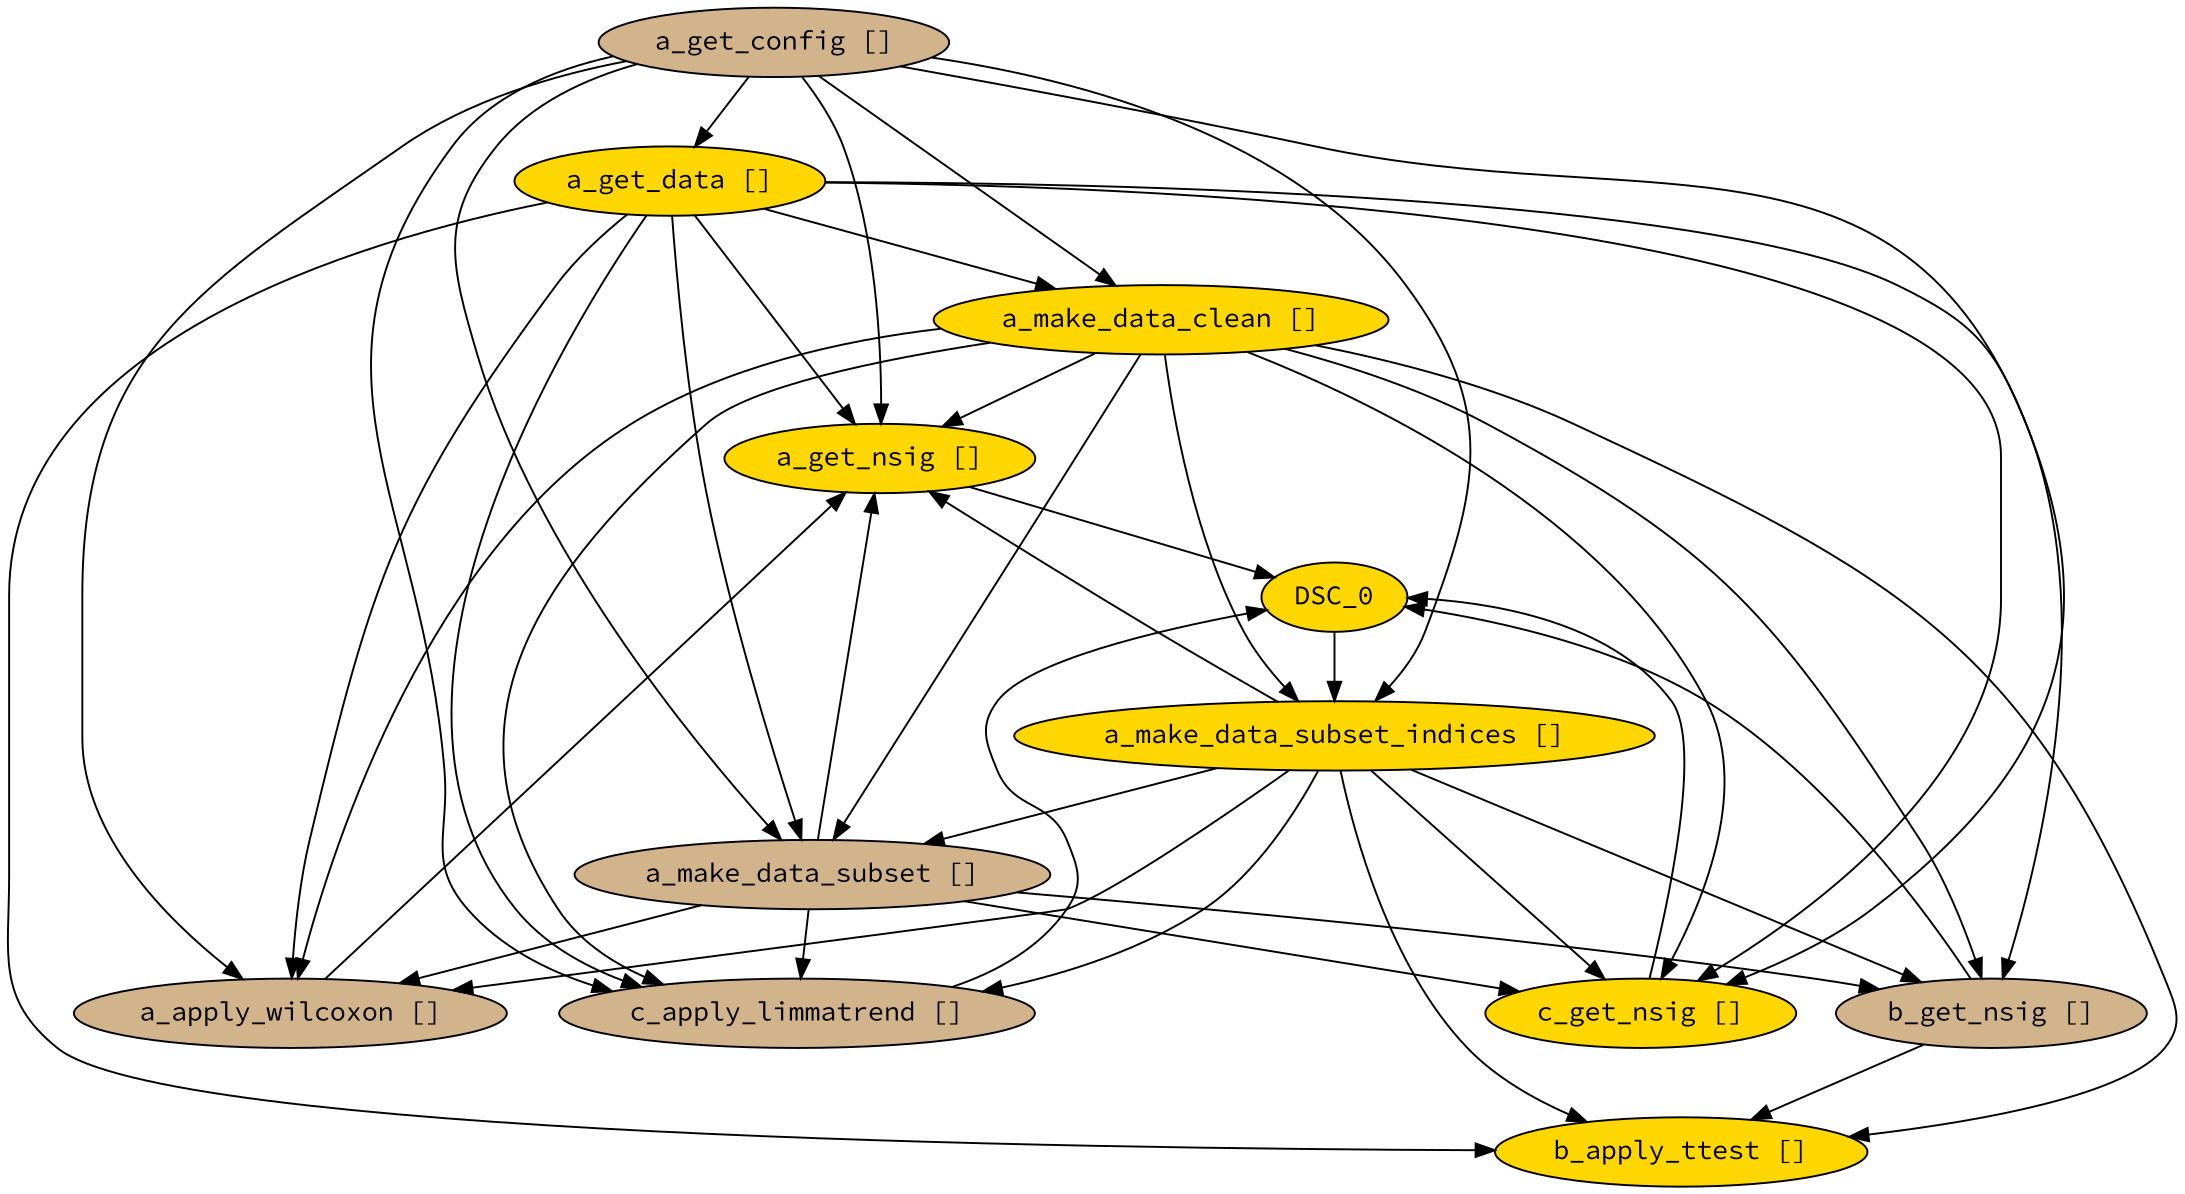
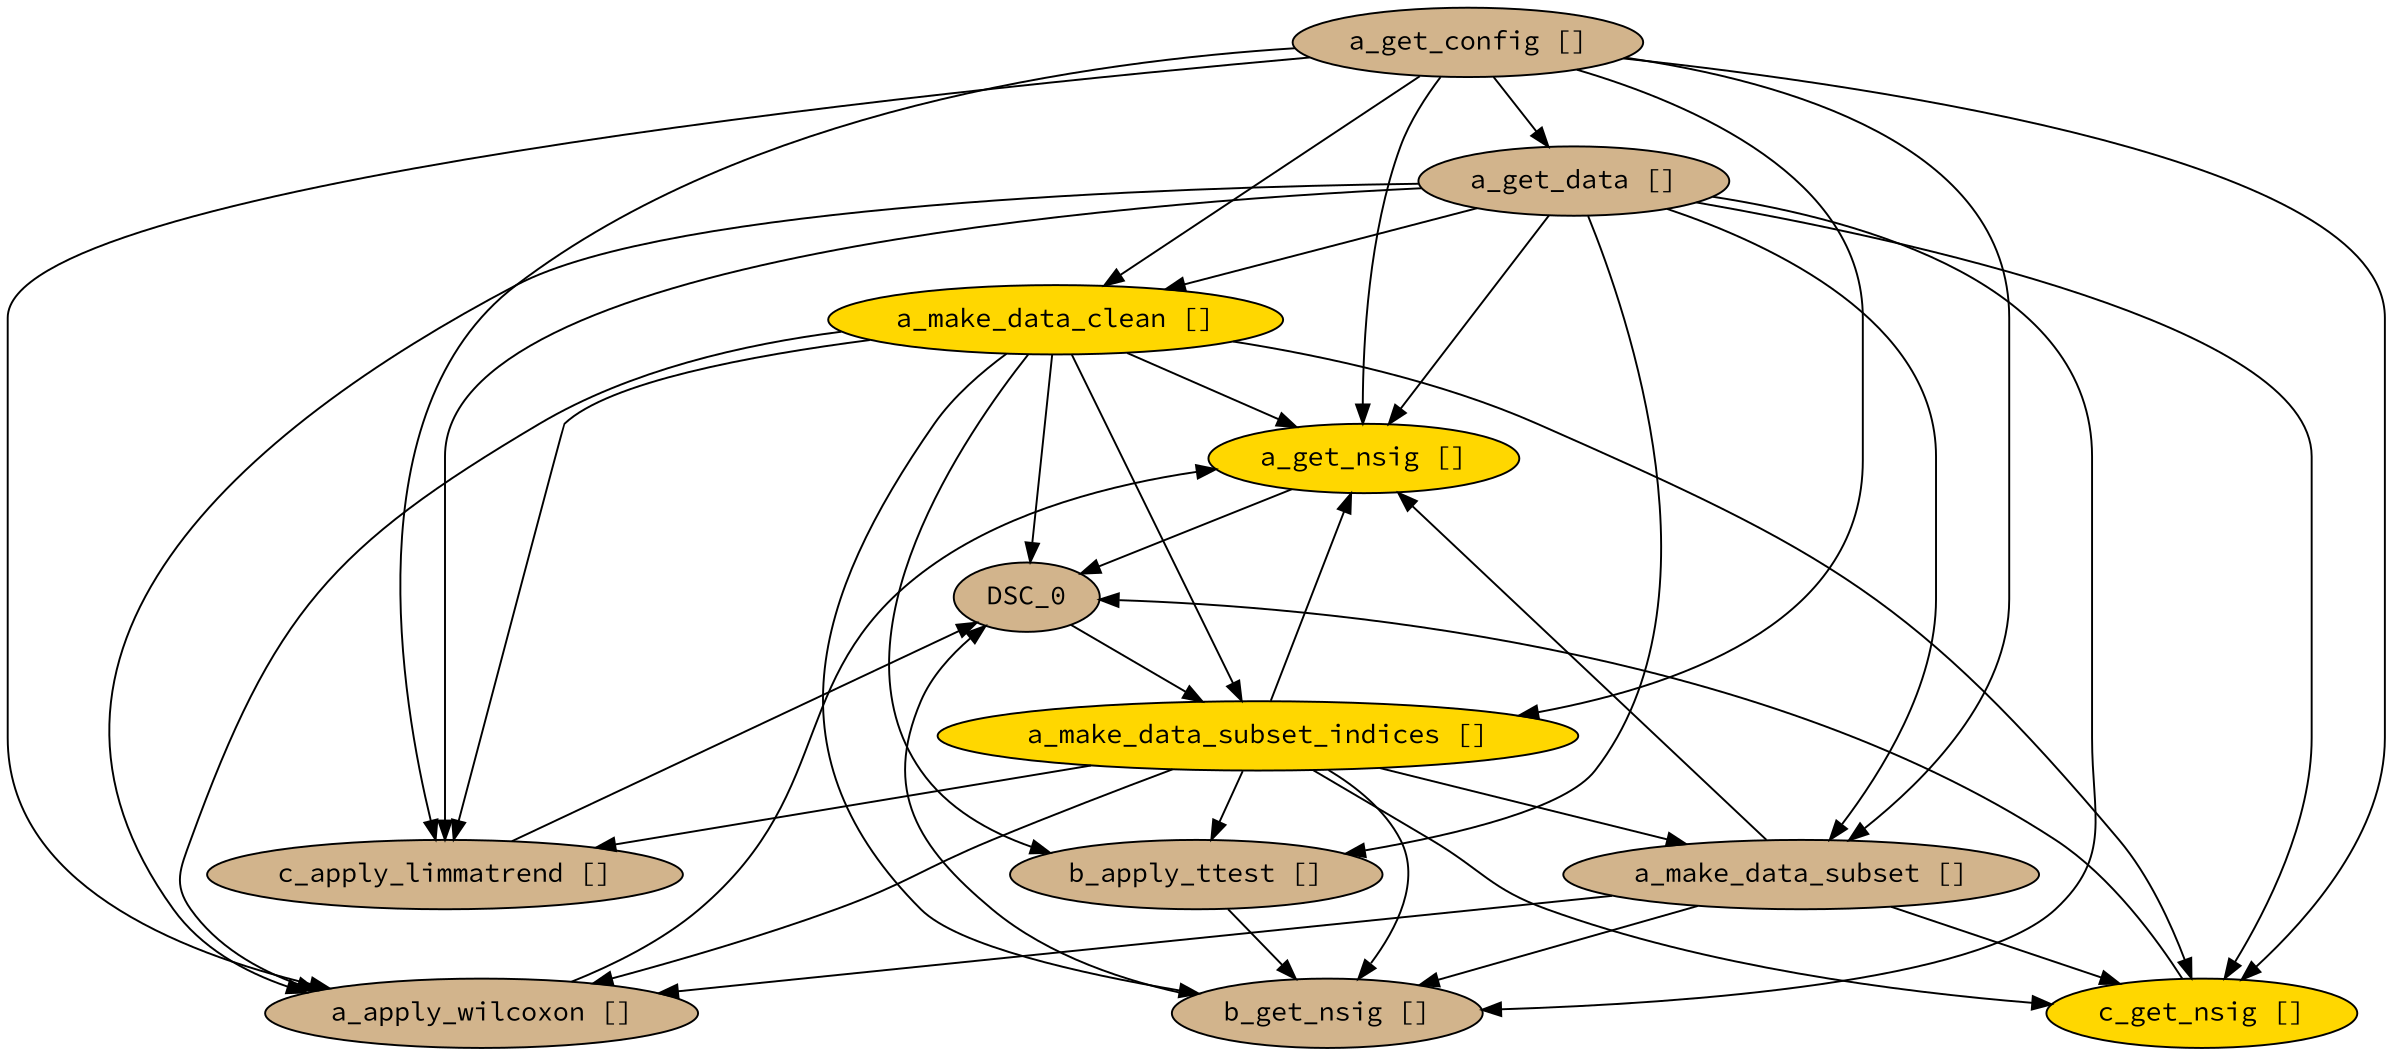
(670, 181) -> (1574, 181)
(993, 589) -> (1042, 449)
(1334, 597) -> (1027, 597)
(806, 932) -> none
(1846, 1078) -> (1262, 944)
(1681, 1152) -> (1196, 875)
